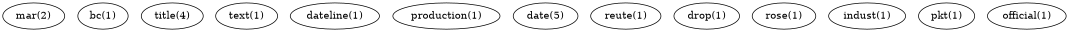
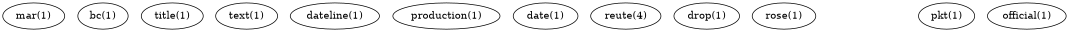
(34, 16) -> (34, 16)
(172, 16) -> (172, 16)
(546, 16) -> (546, 16)
(626, 16) -> (626, 16)
(867, 16) -> none
